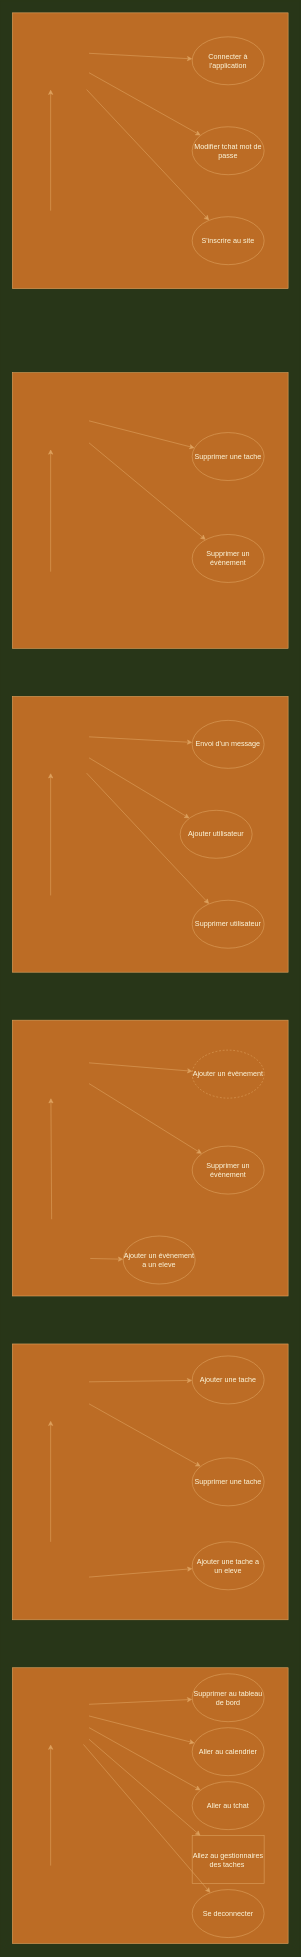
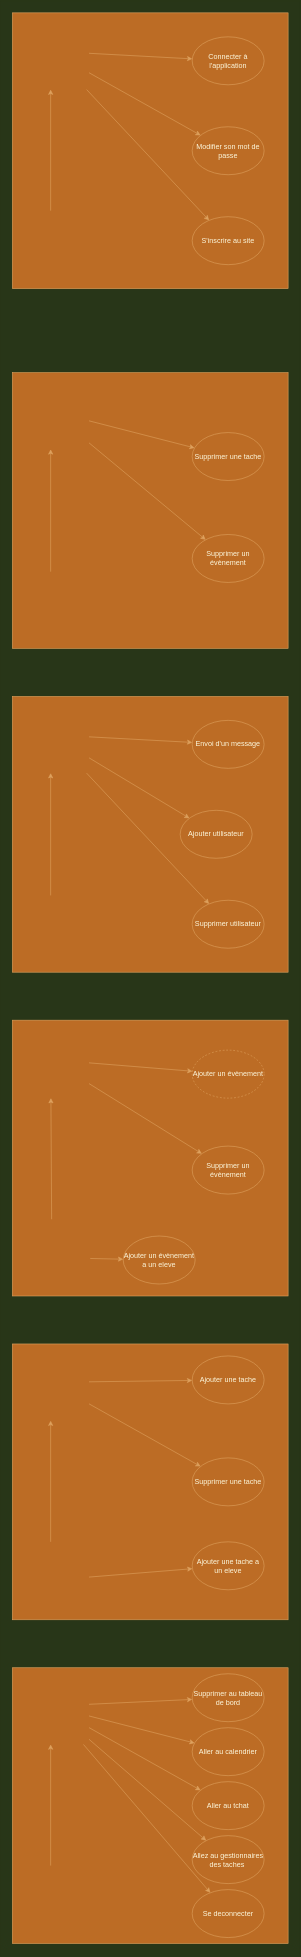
(228, 150) -> (228, 150)
(228, 1860) -> (228, 1860)
